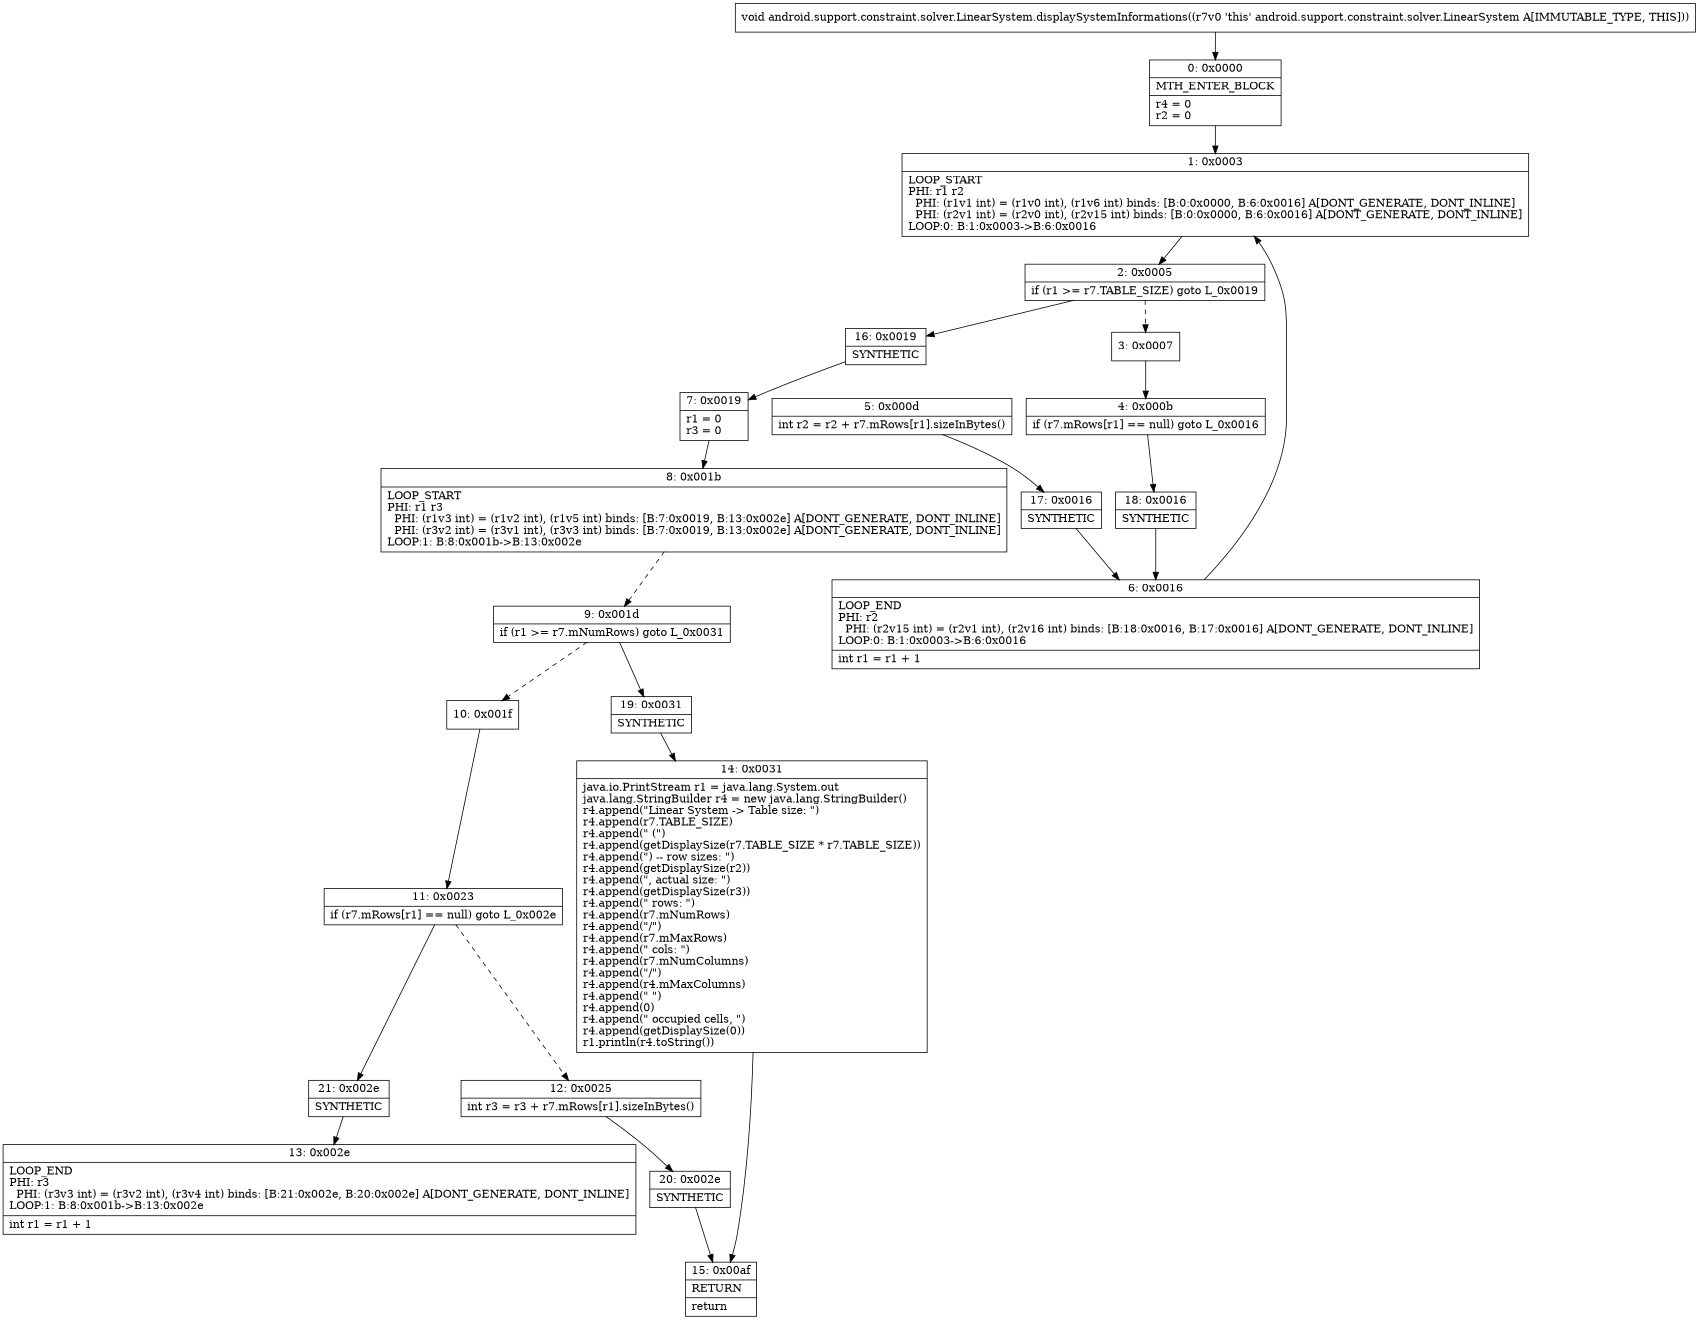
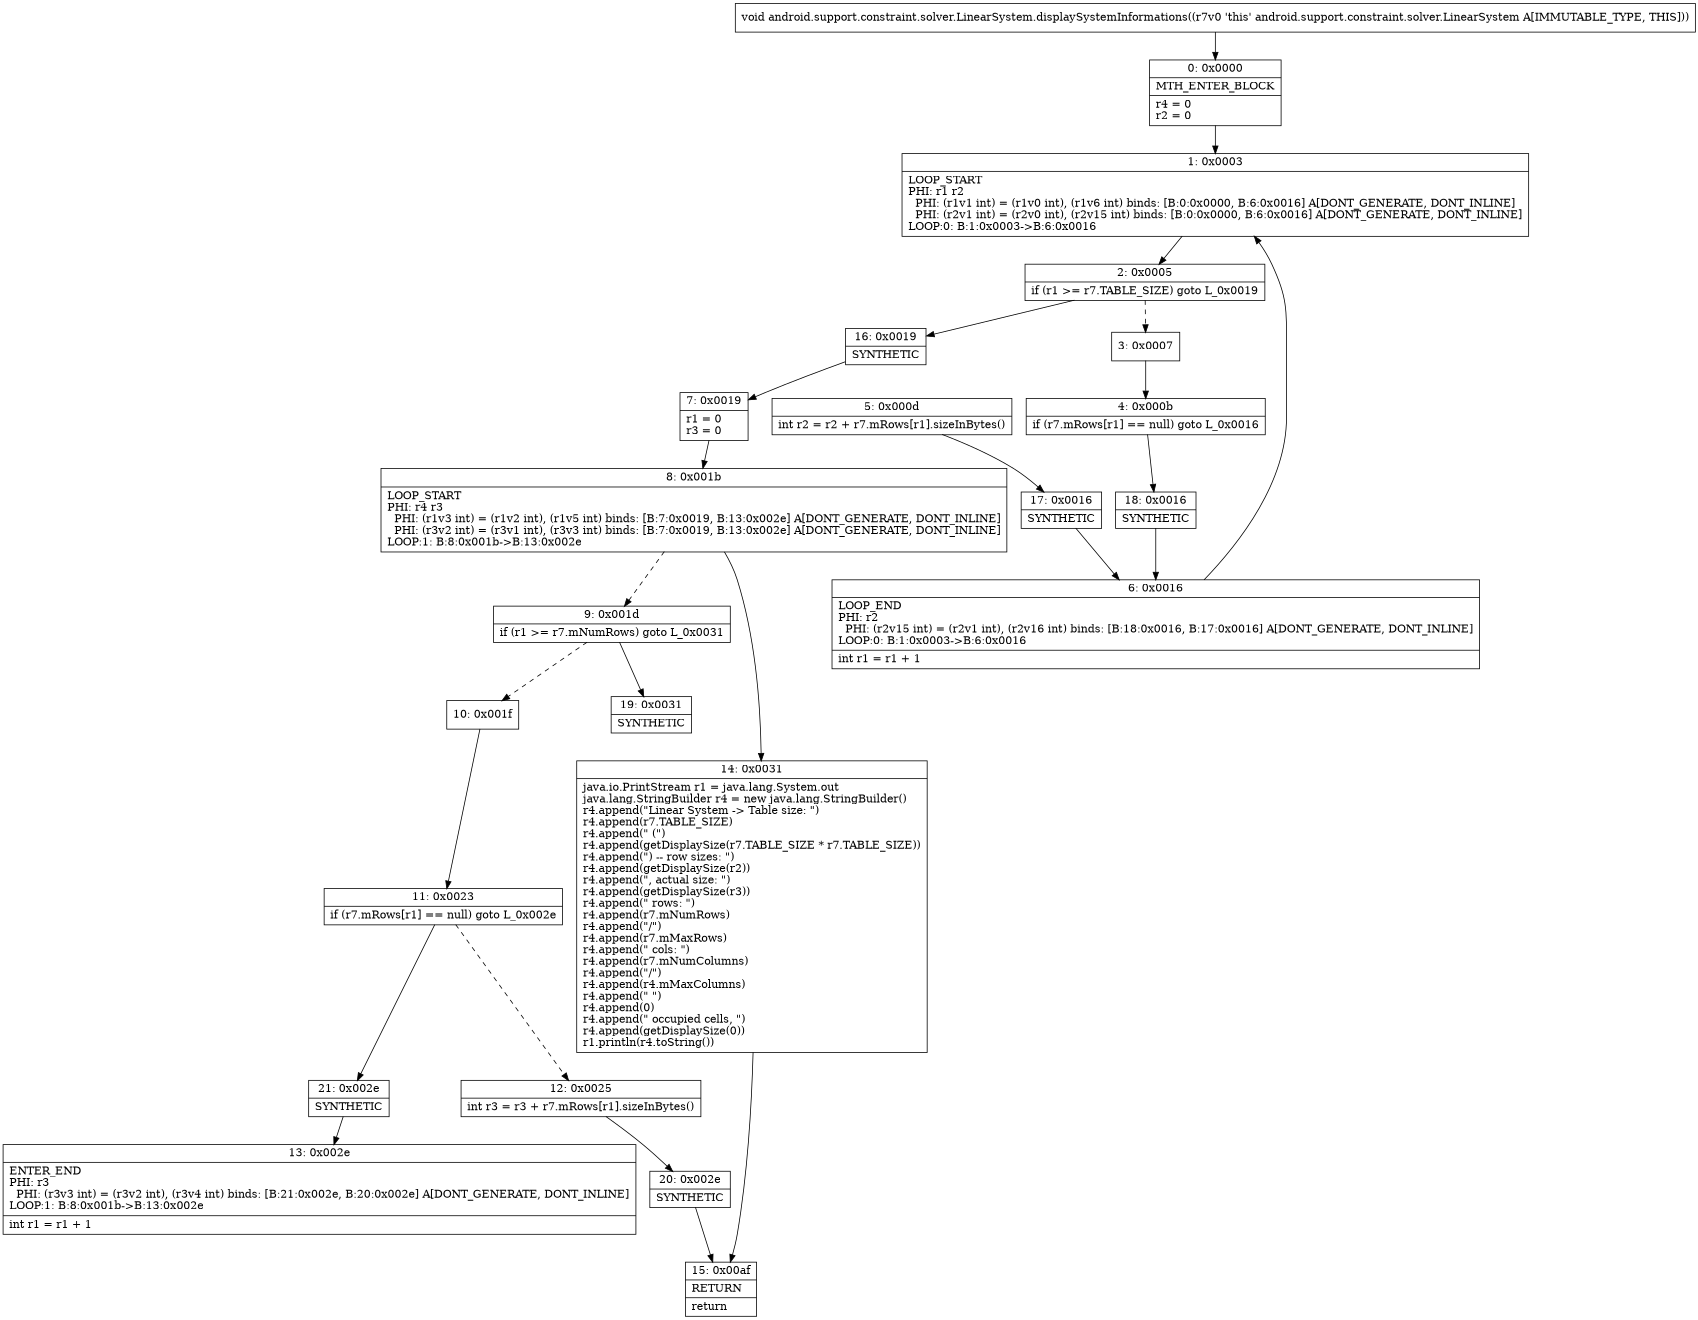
(417, 507) -> (417, 507)
(666, 743) -> (753, 650)
(41, 1171) -> (46, 1171)
